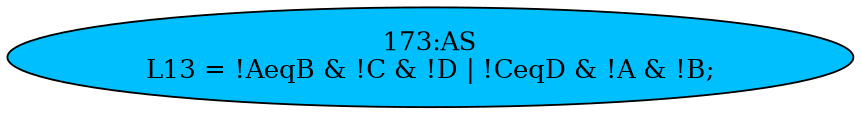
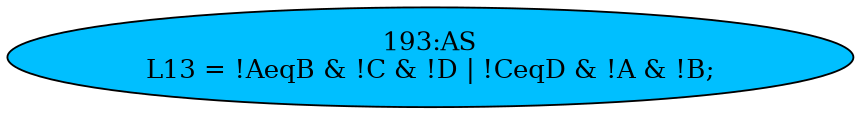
(430, 57) -> (430, 57)
